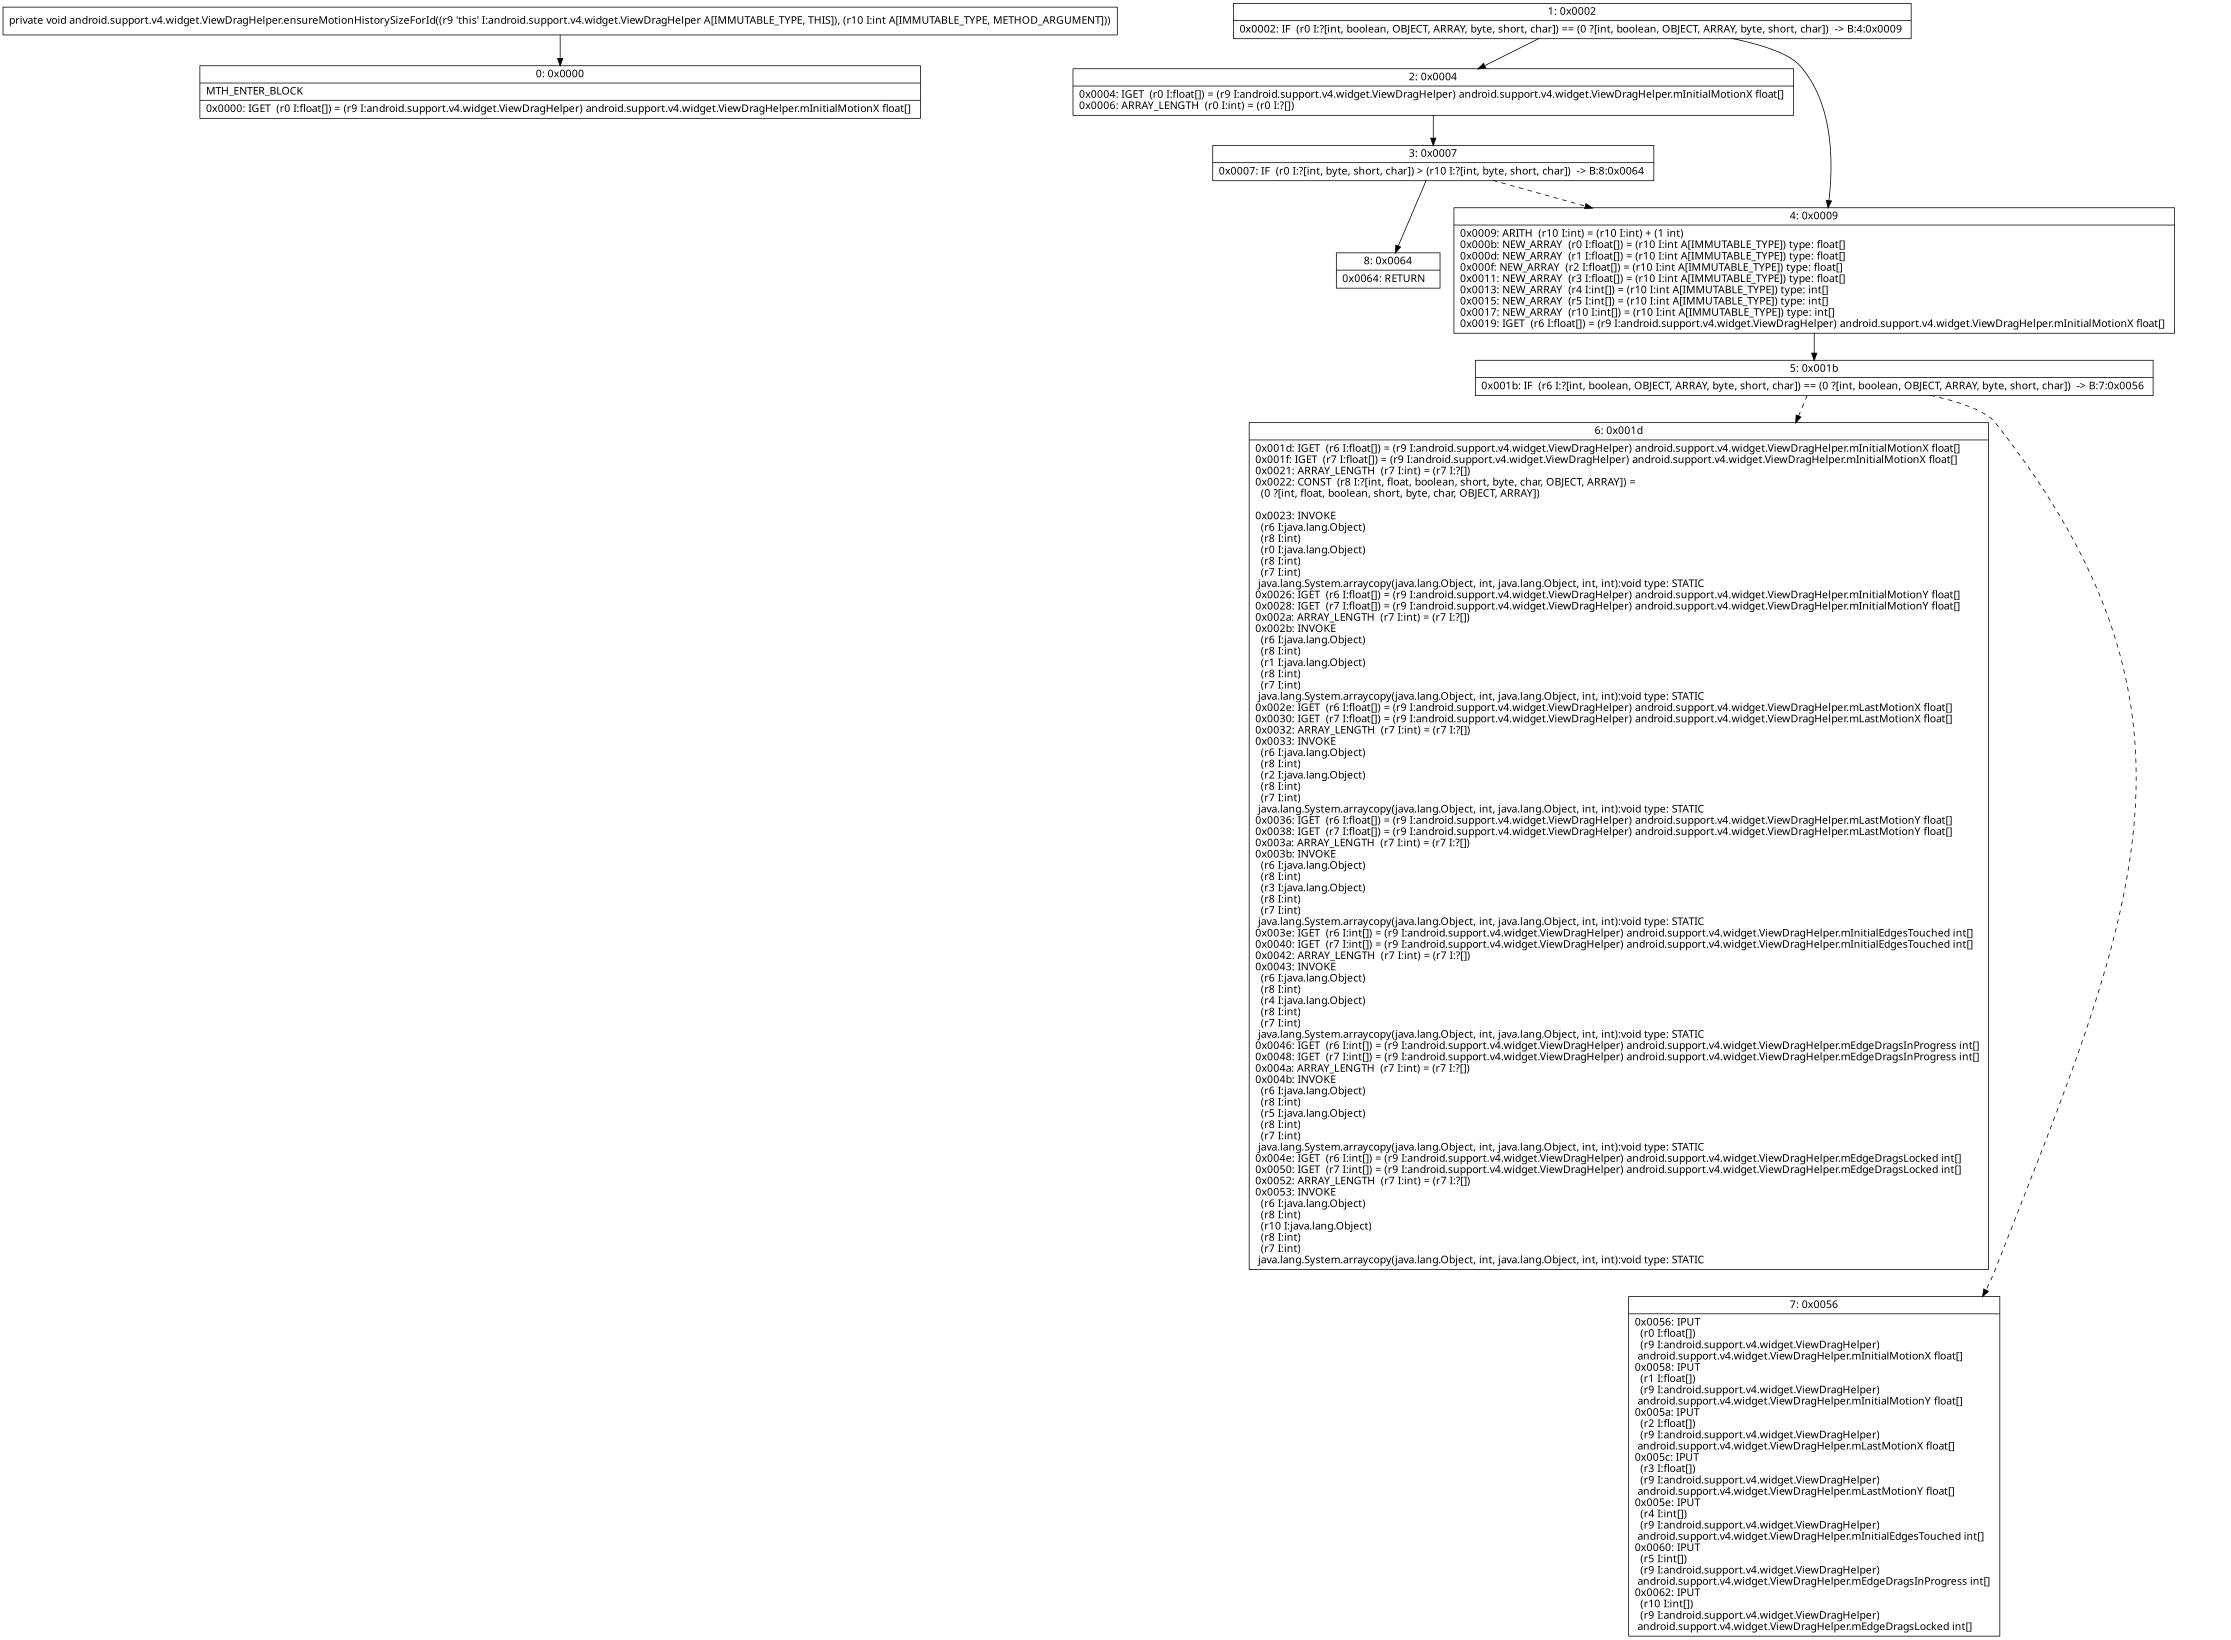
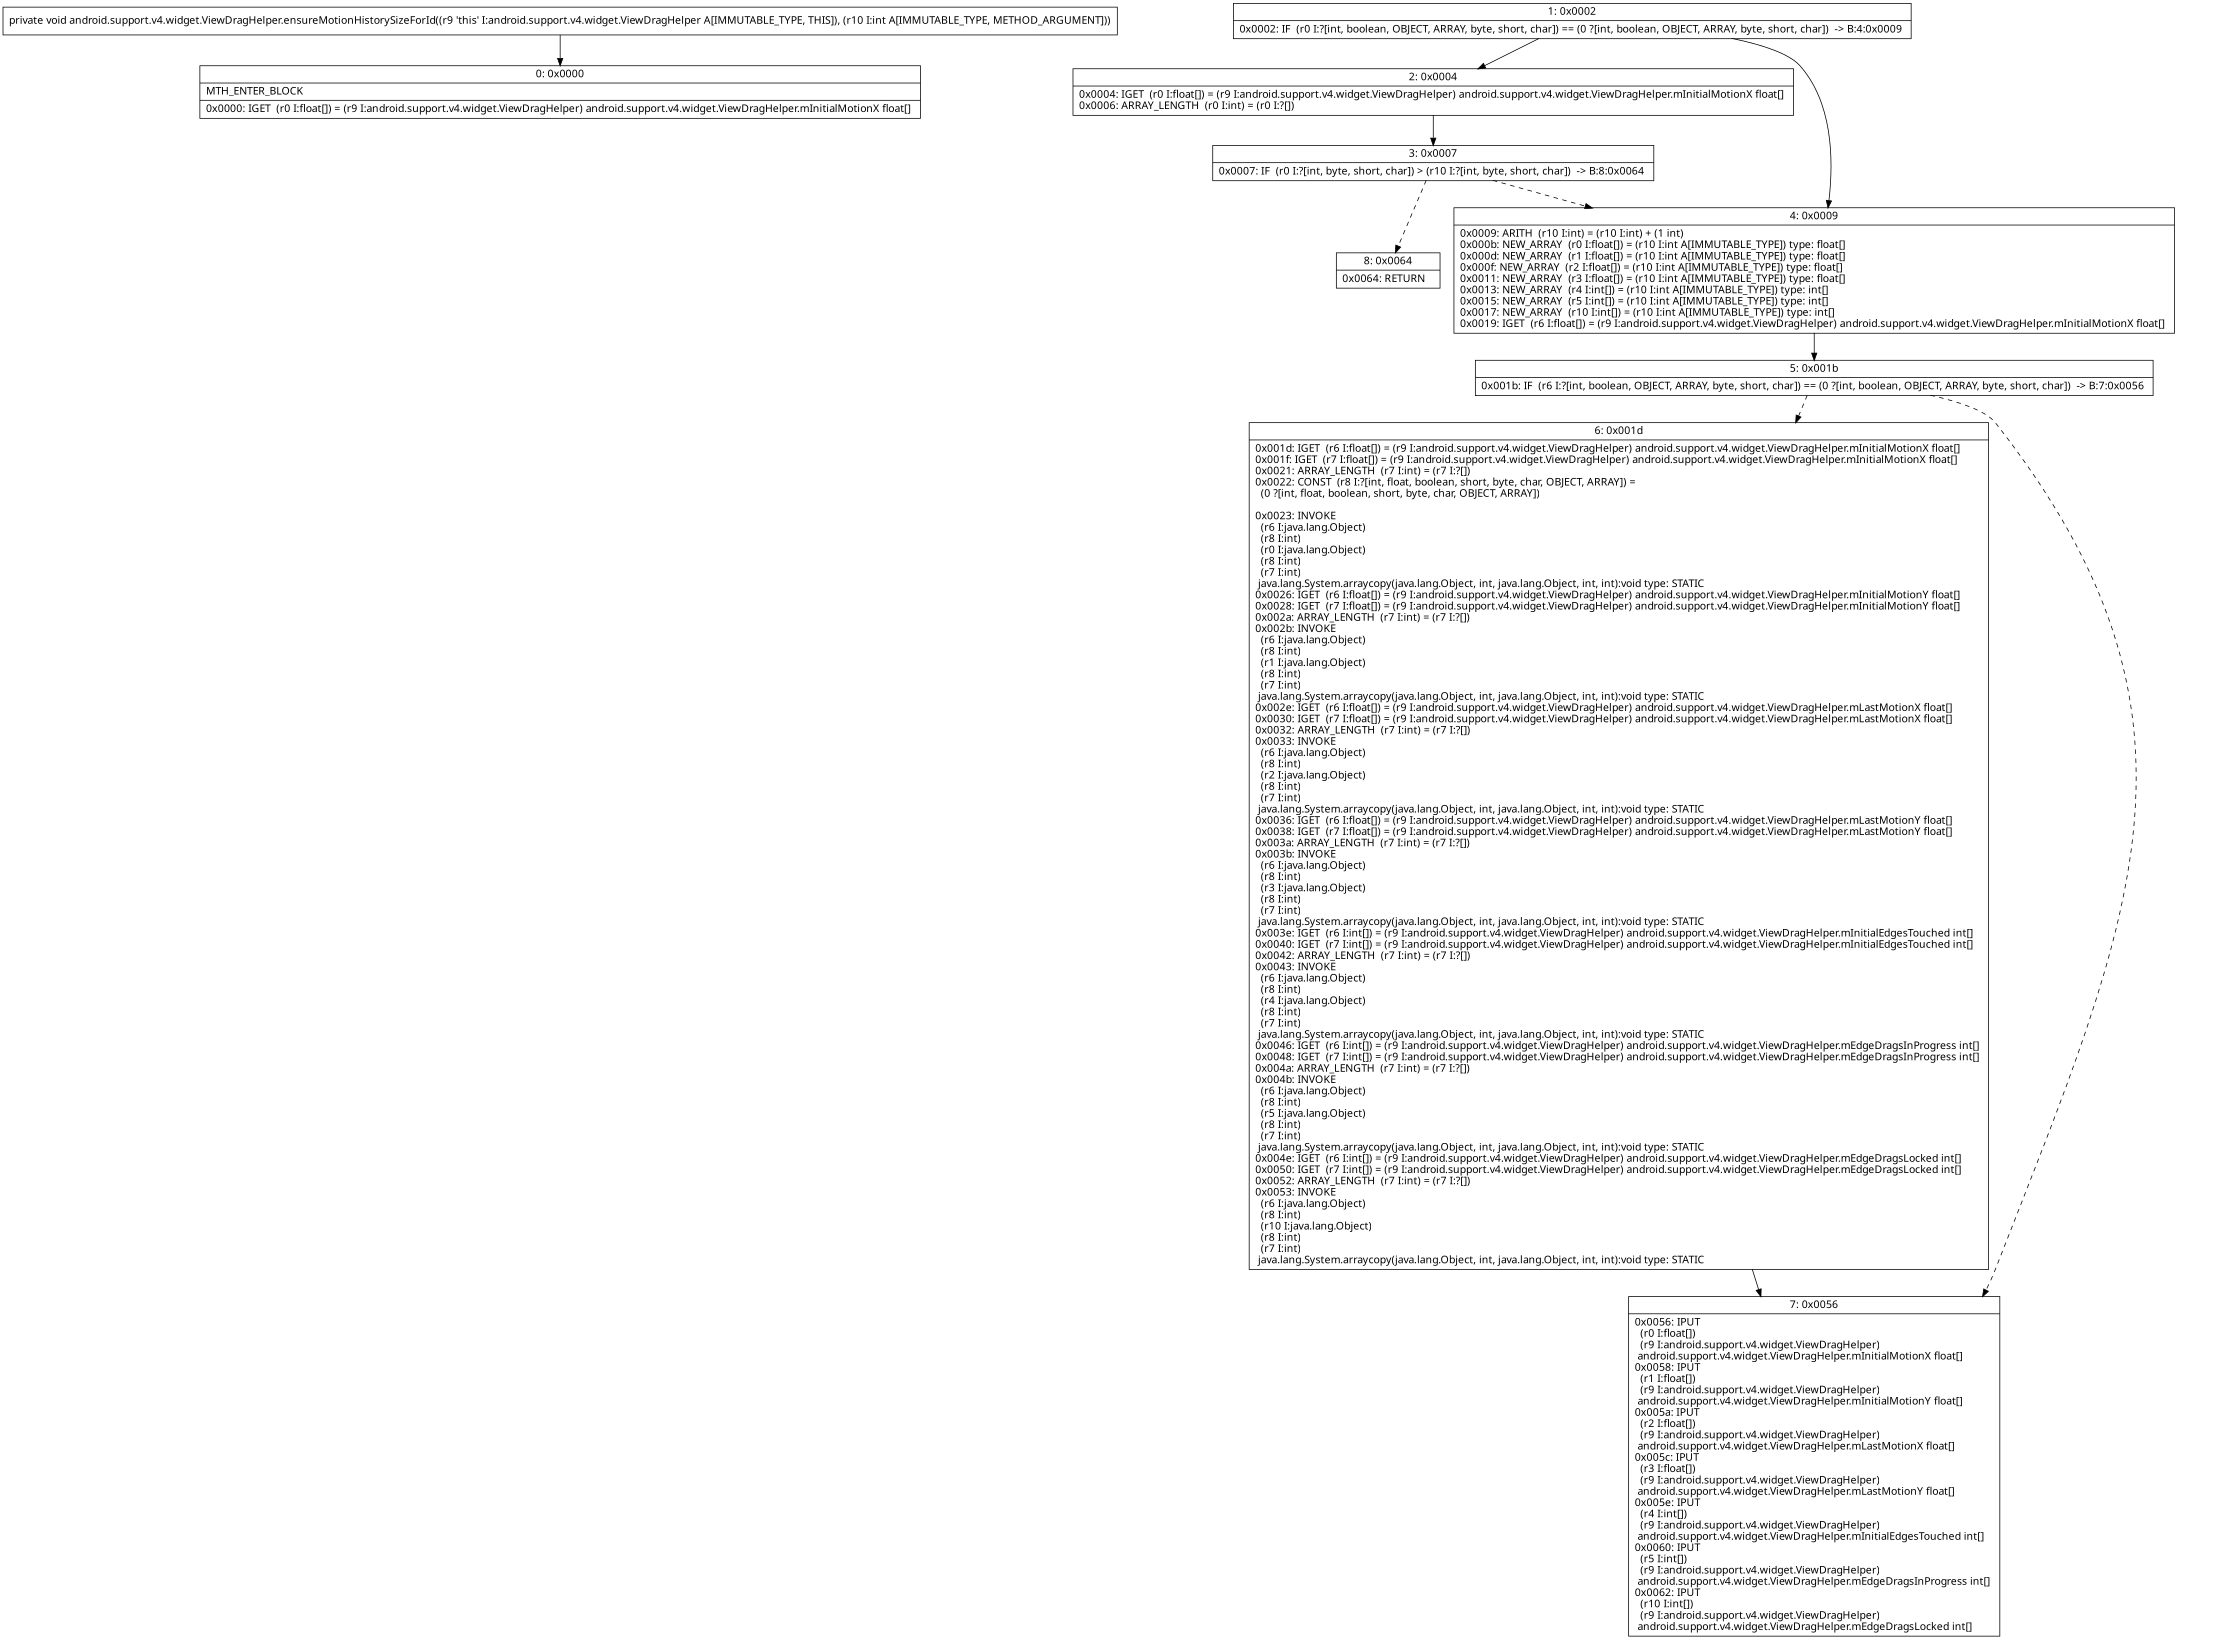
(1412, 213) -> (1412, 213)
none -> (1755, 1279)
